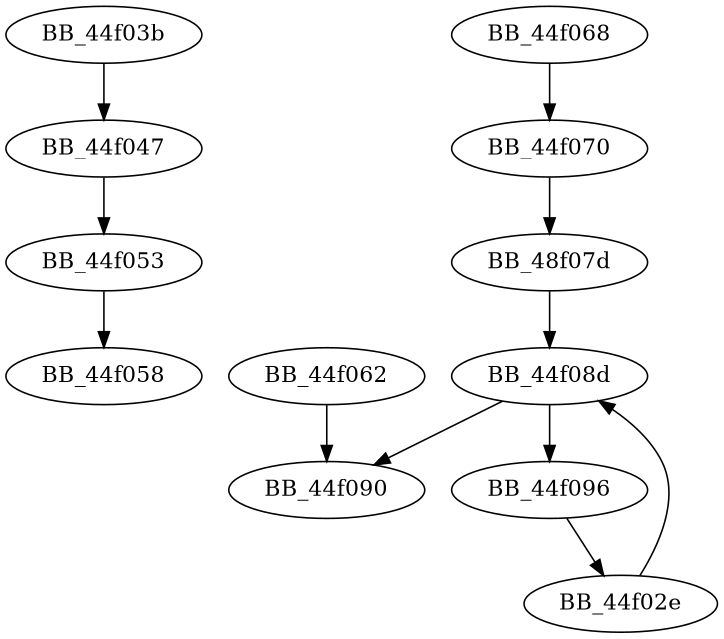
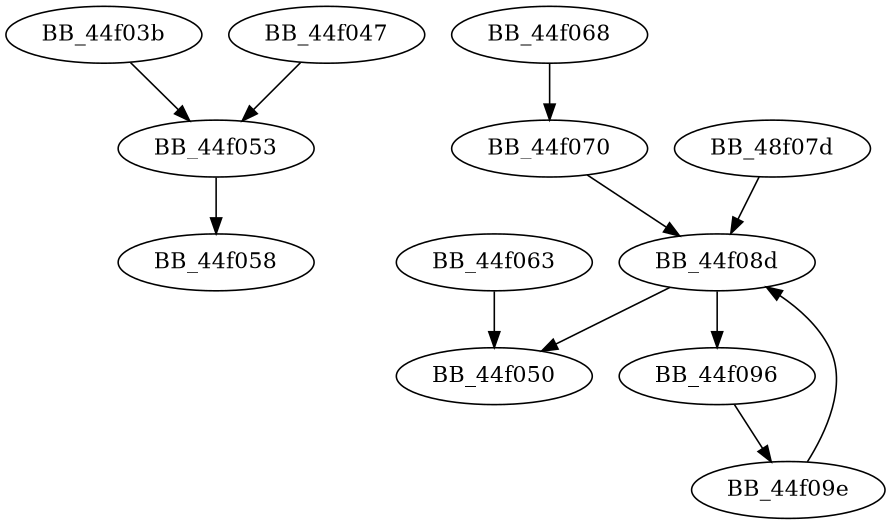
(104, 84) -> (154, 86)
(550, 198) -> (627, 201)
(327, 376) -> (494, 262)
(327, 490) -> (494, 376)
(621, 604) -> (788, 490)
